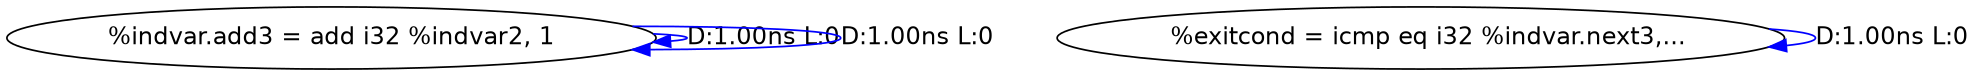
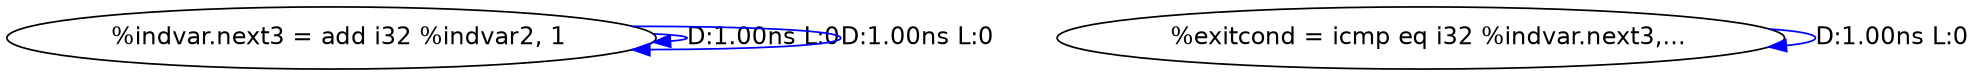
(331, 38) -> (331, 38)
